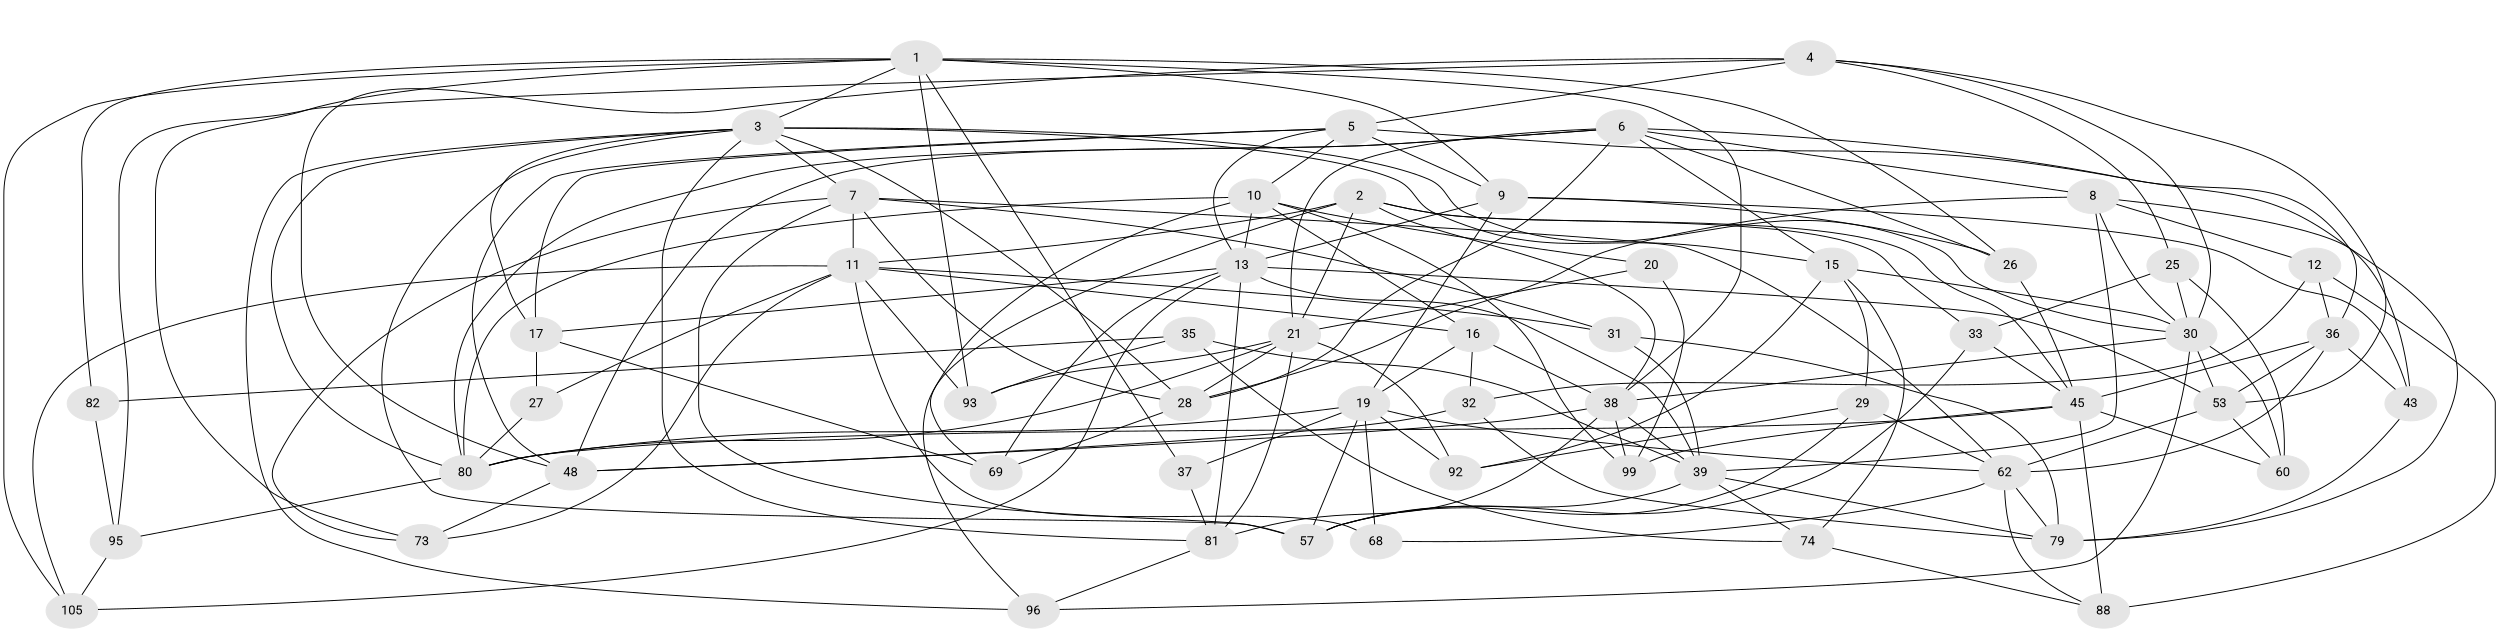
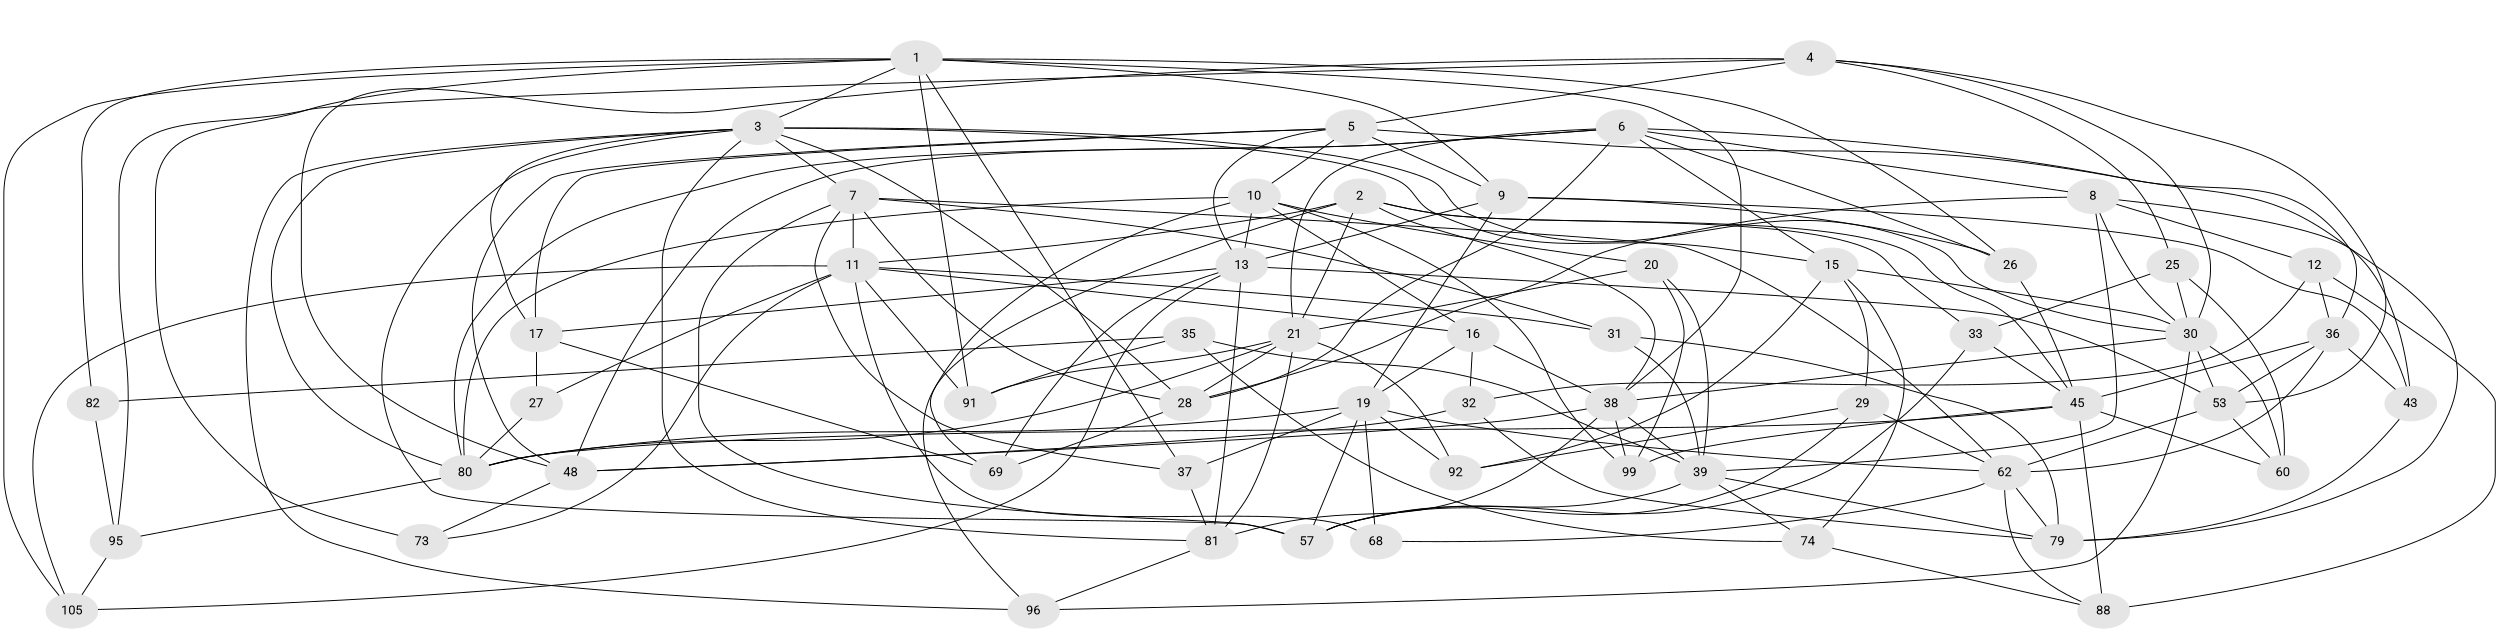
(444, 300) -> (910, 405)
(1536, 330) -> (1706, 362)
(970, 404) -> (970, 404)
